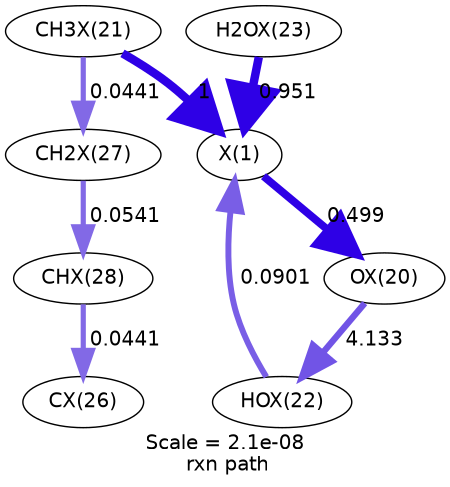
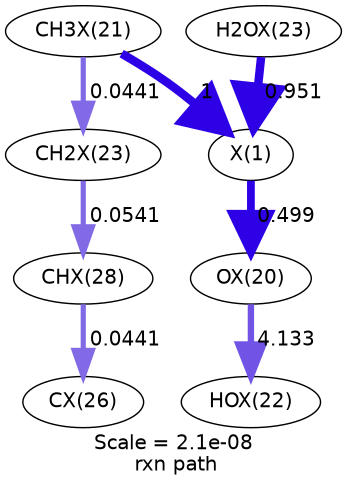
(83, 155) -> (83, 155)
(232, 297) -> none
